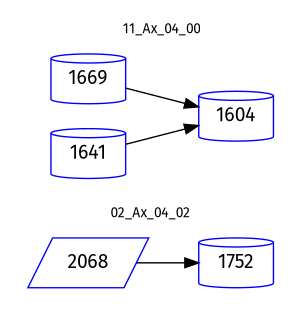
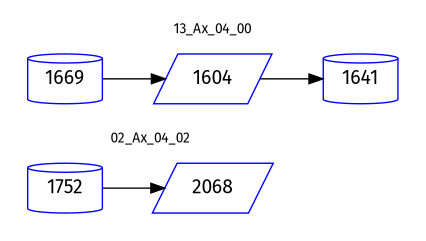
(162, 30) -> (213, 30)
(236, 116) -> (213, 79)
(155, 137) -> (284, 79)
(161, 263) -> (127, 188)
